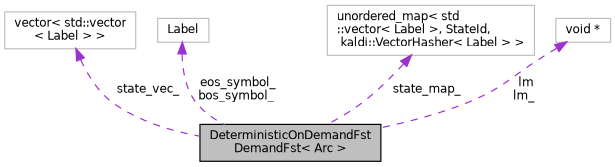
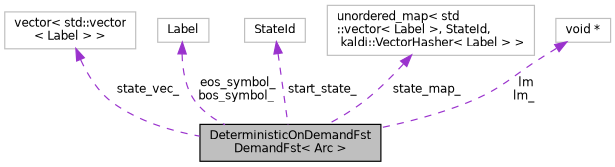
none -> (275, 30)
